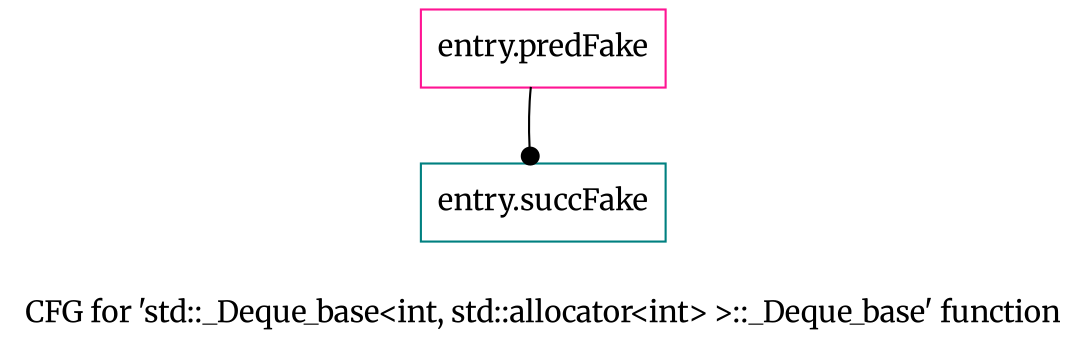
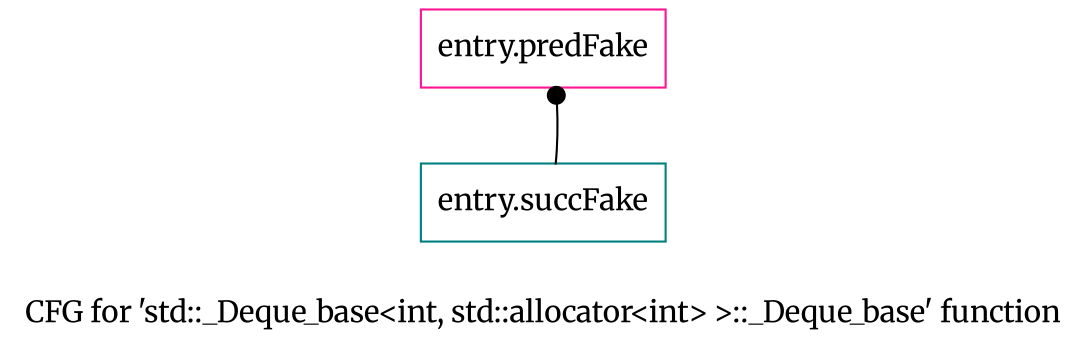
(529, 117) -> (557, 134)
